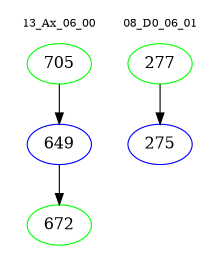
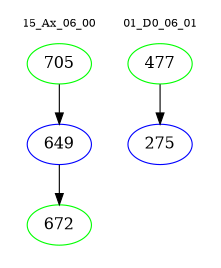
(59, 24) -> (59, 24)
(161, 24) -> (161, 24)
(160, 64) -> (160, 64)
